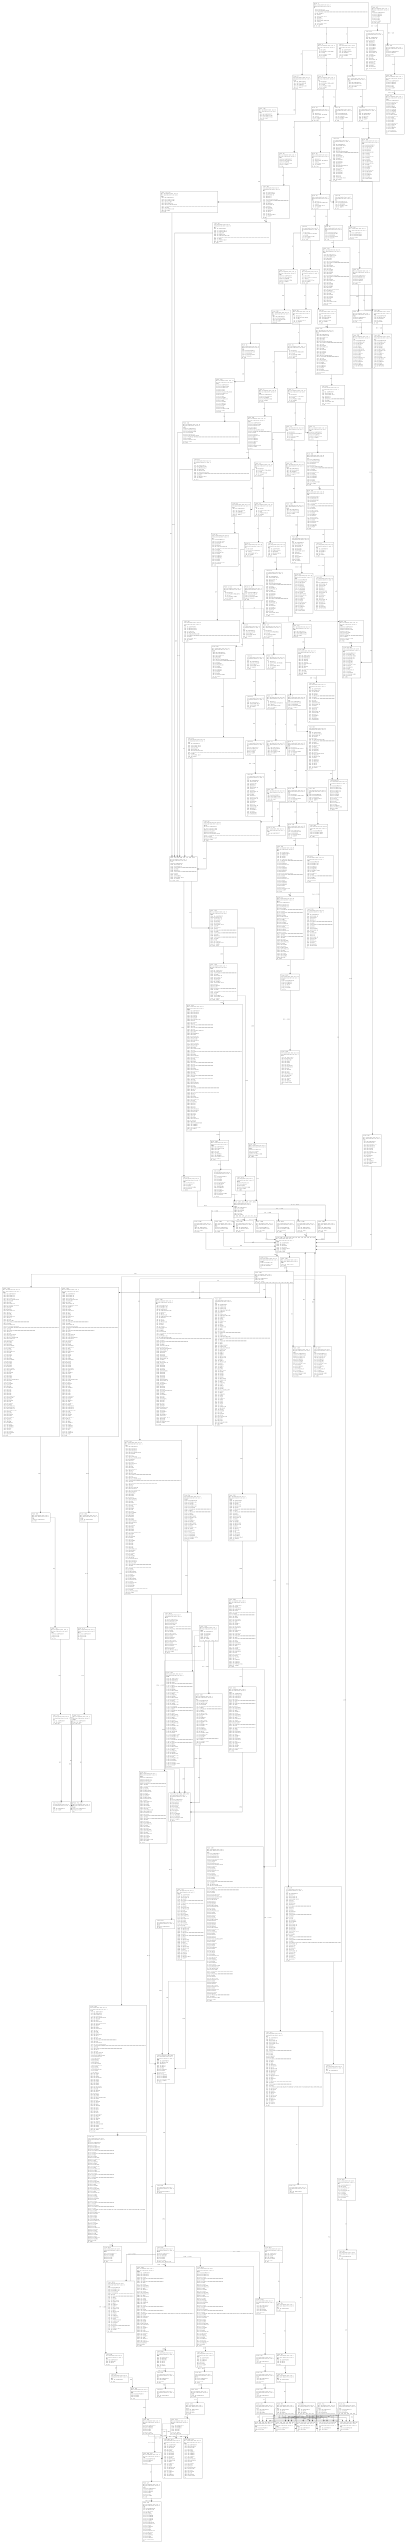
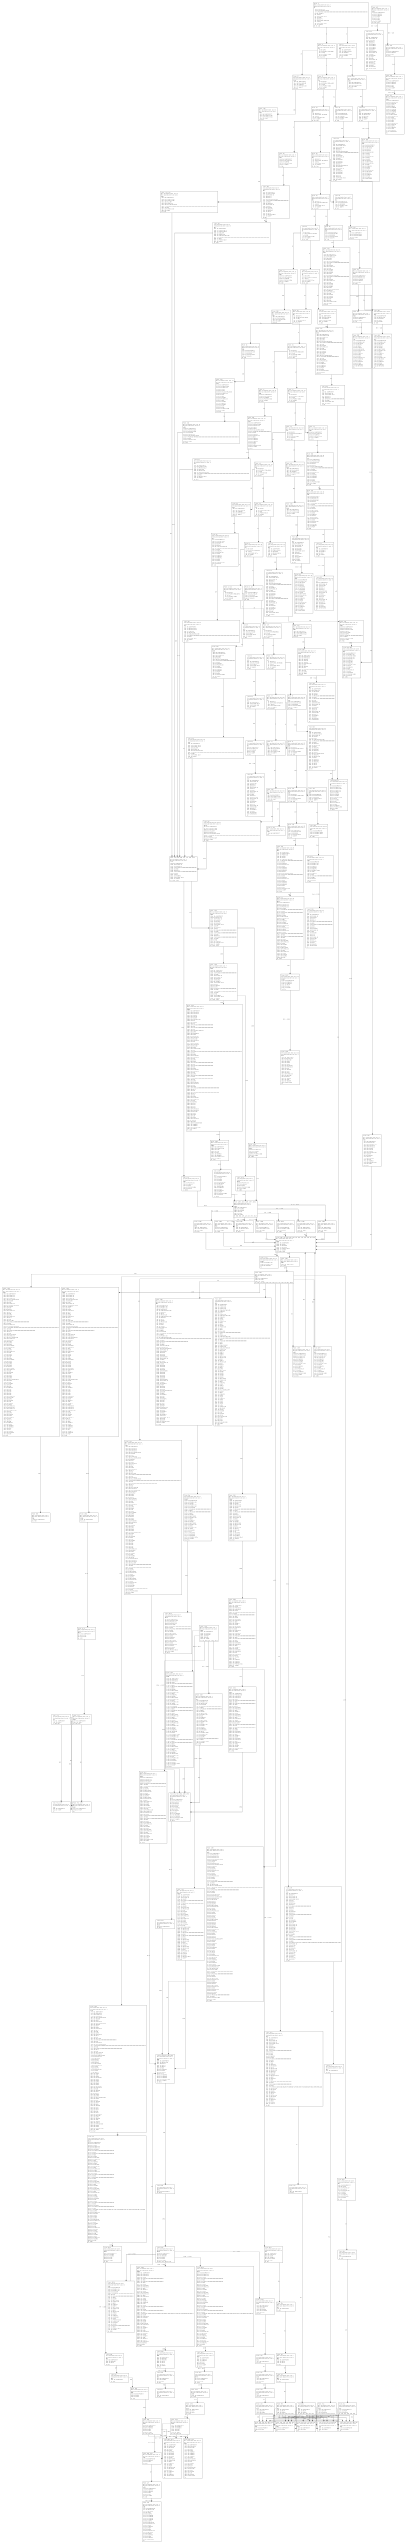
(60, 1633) -> none
